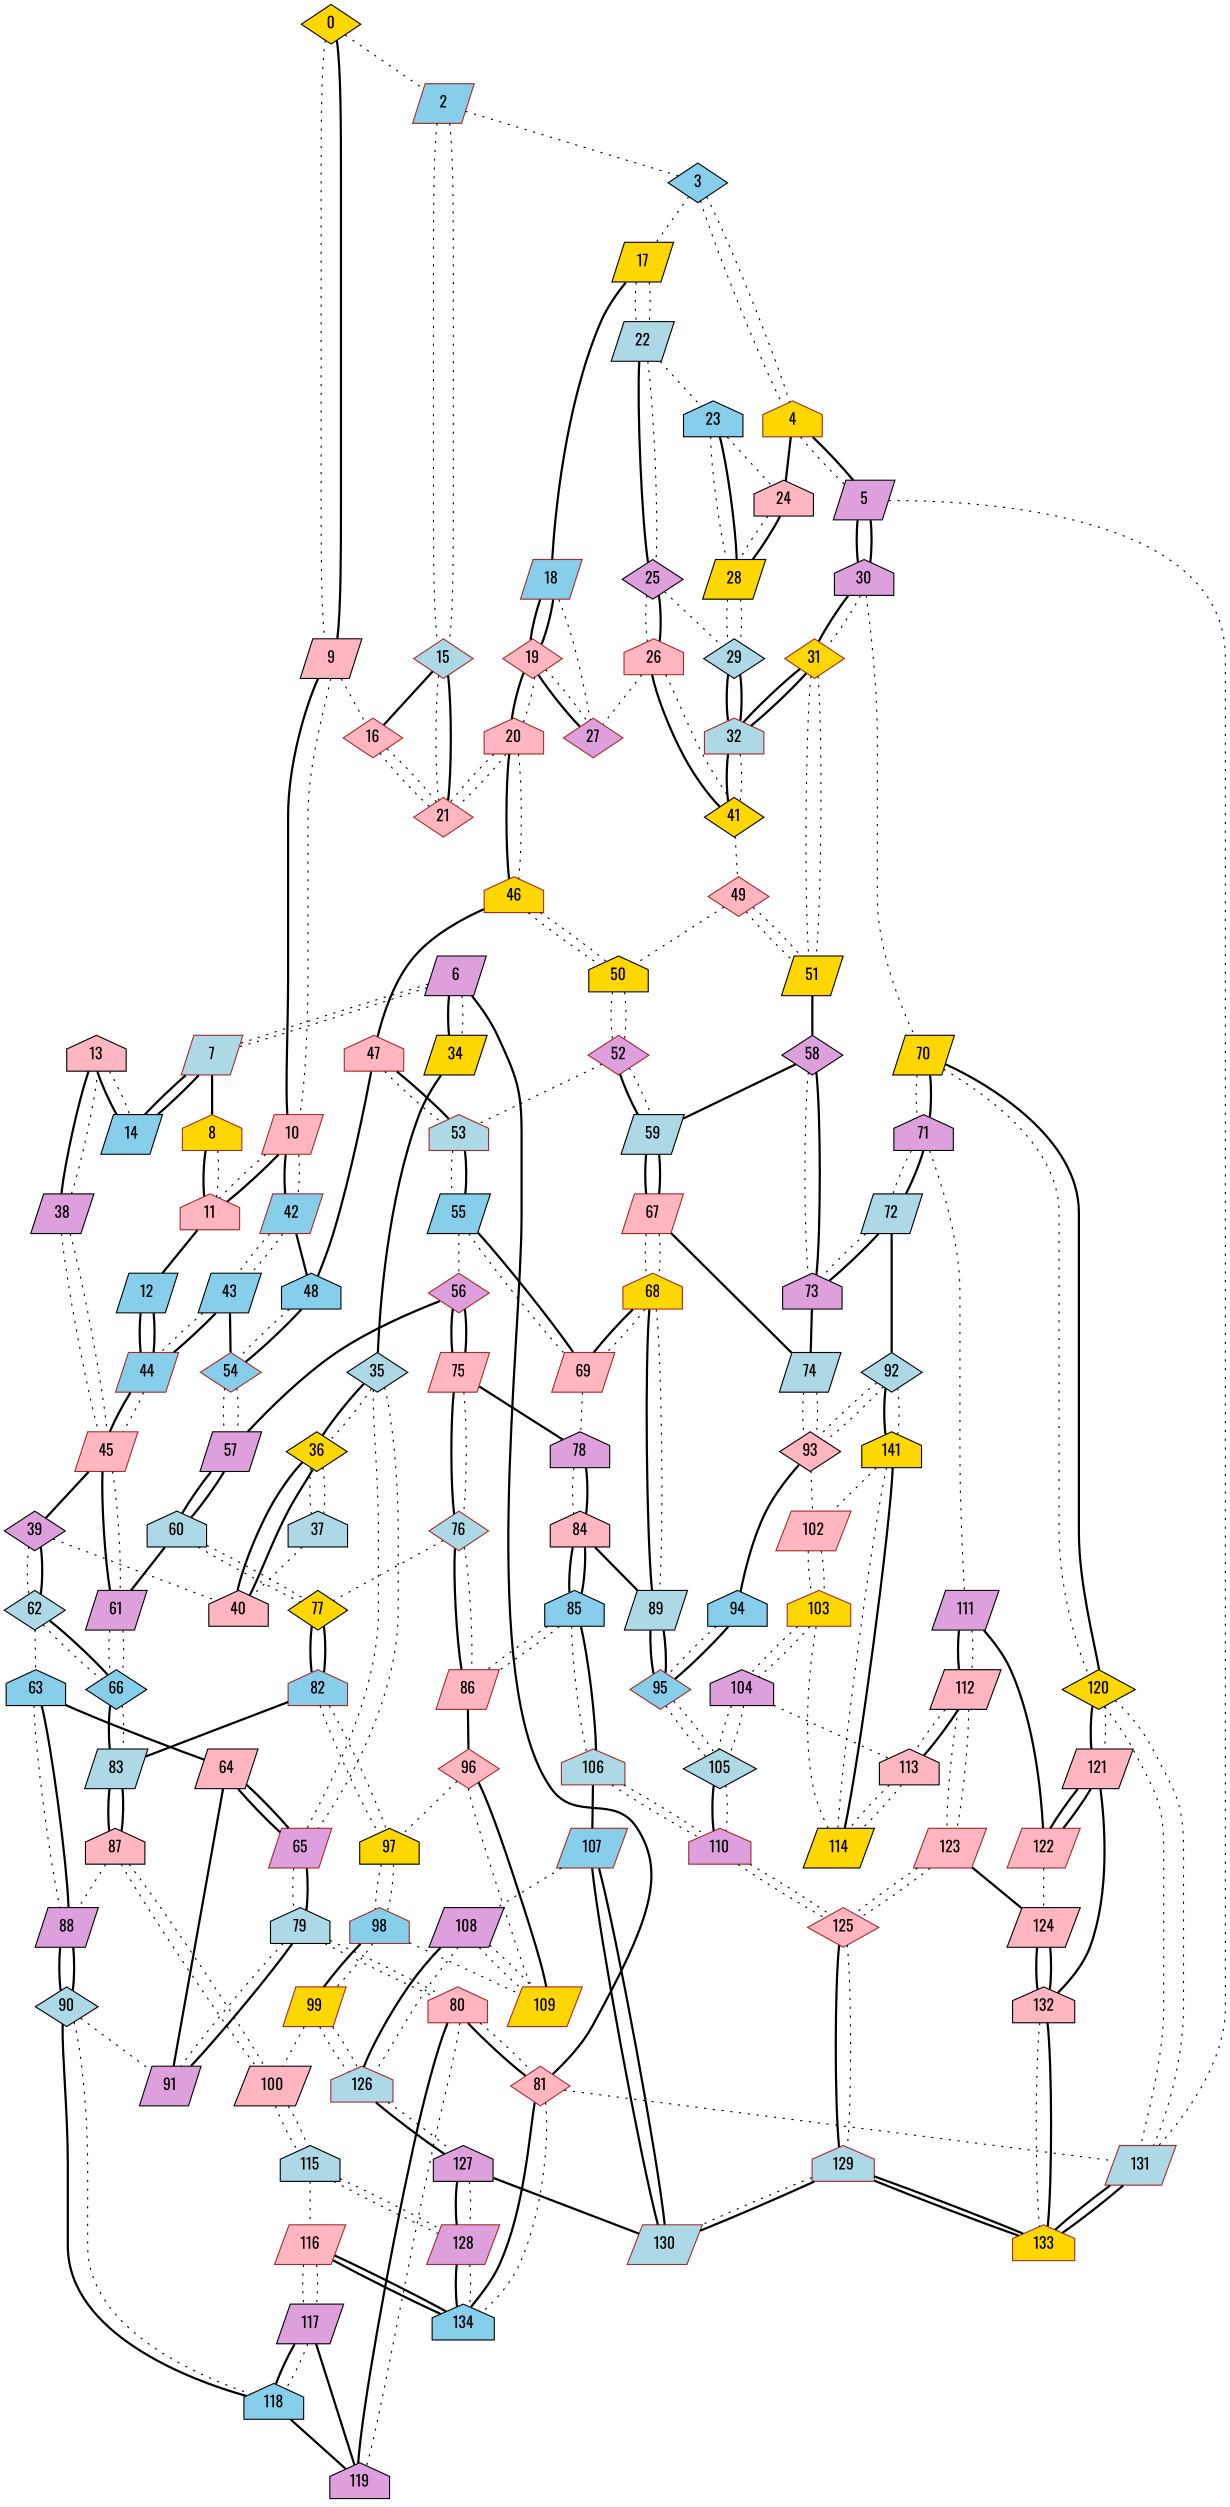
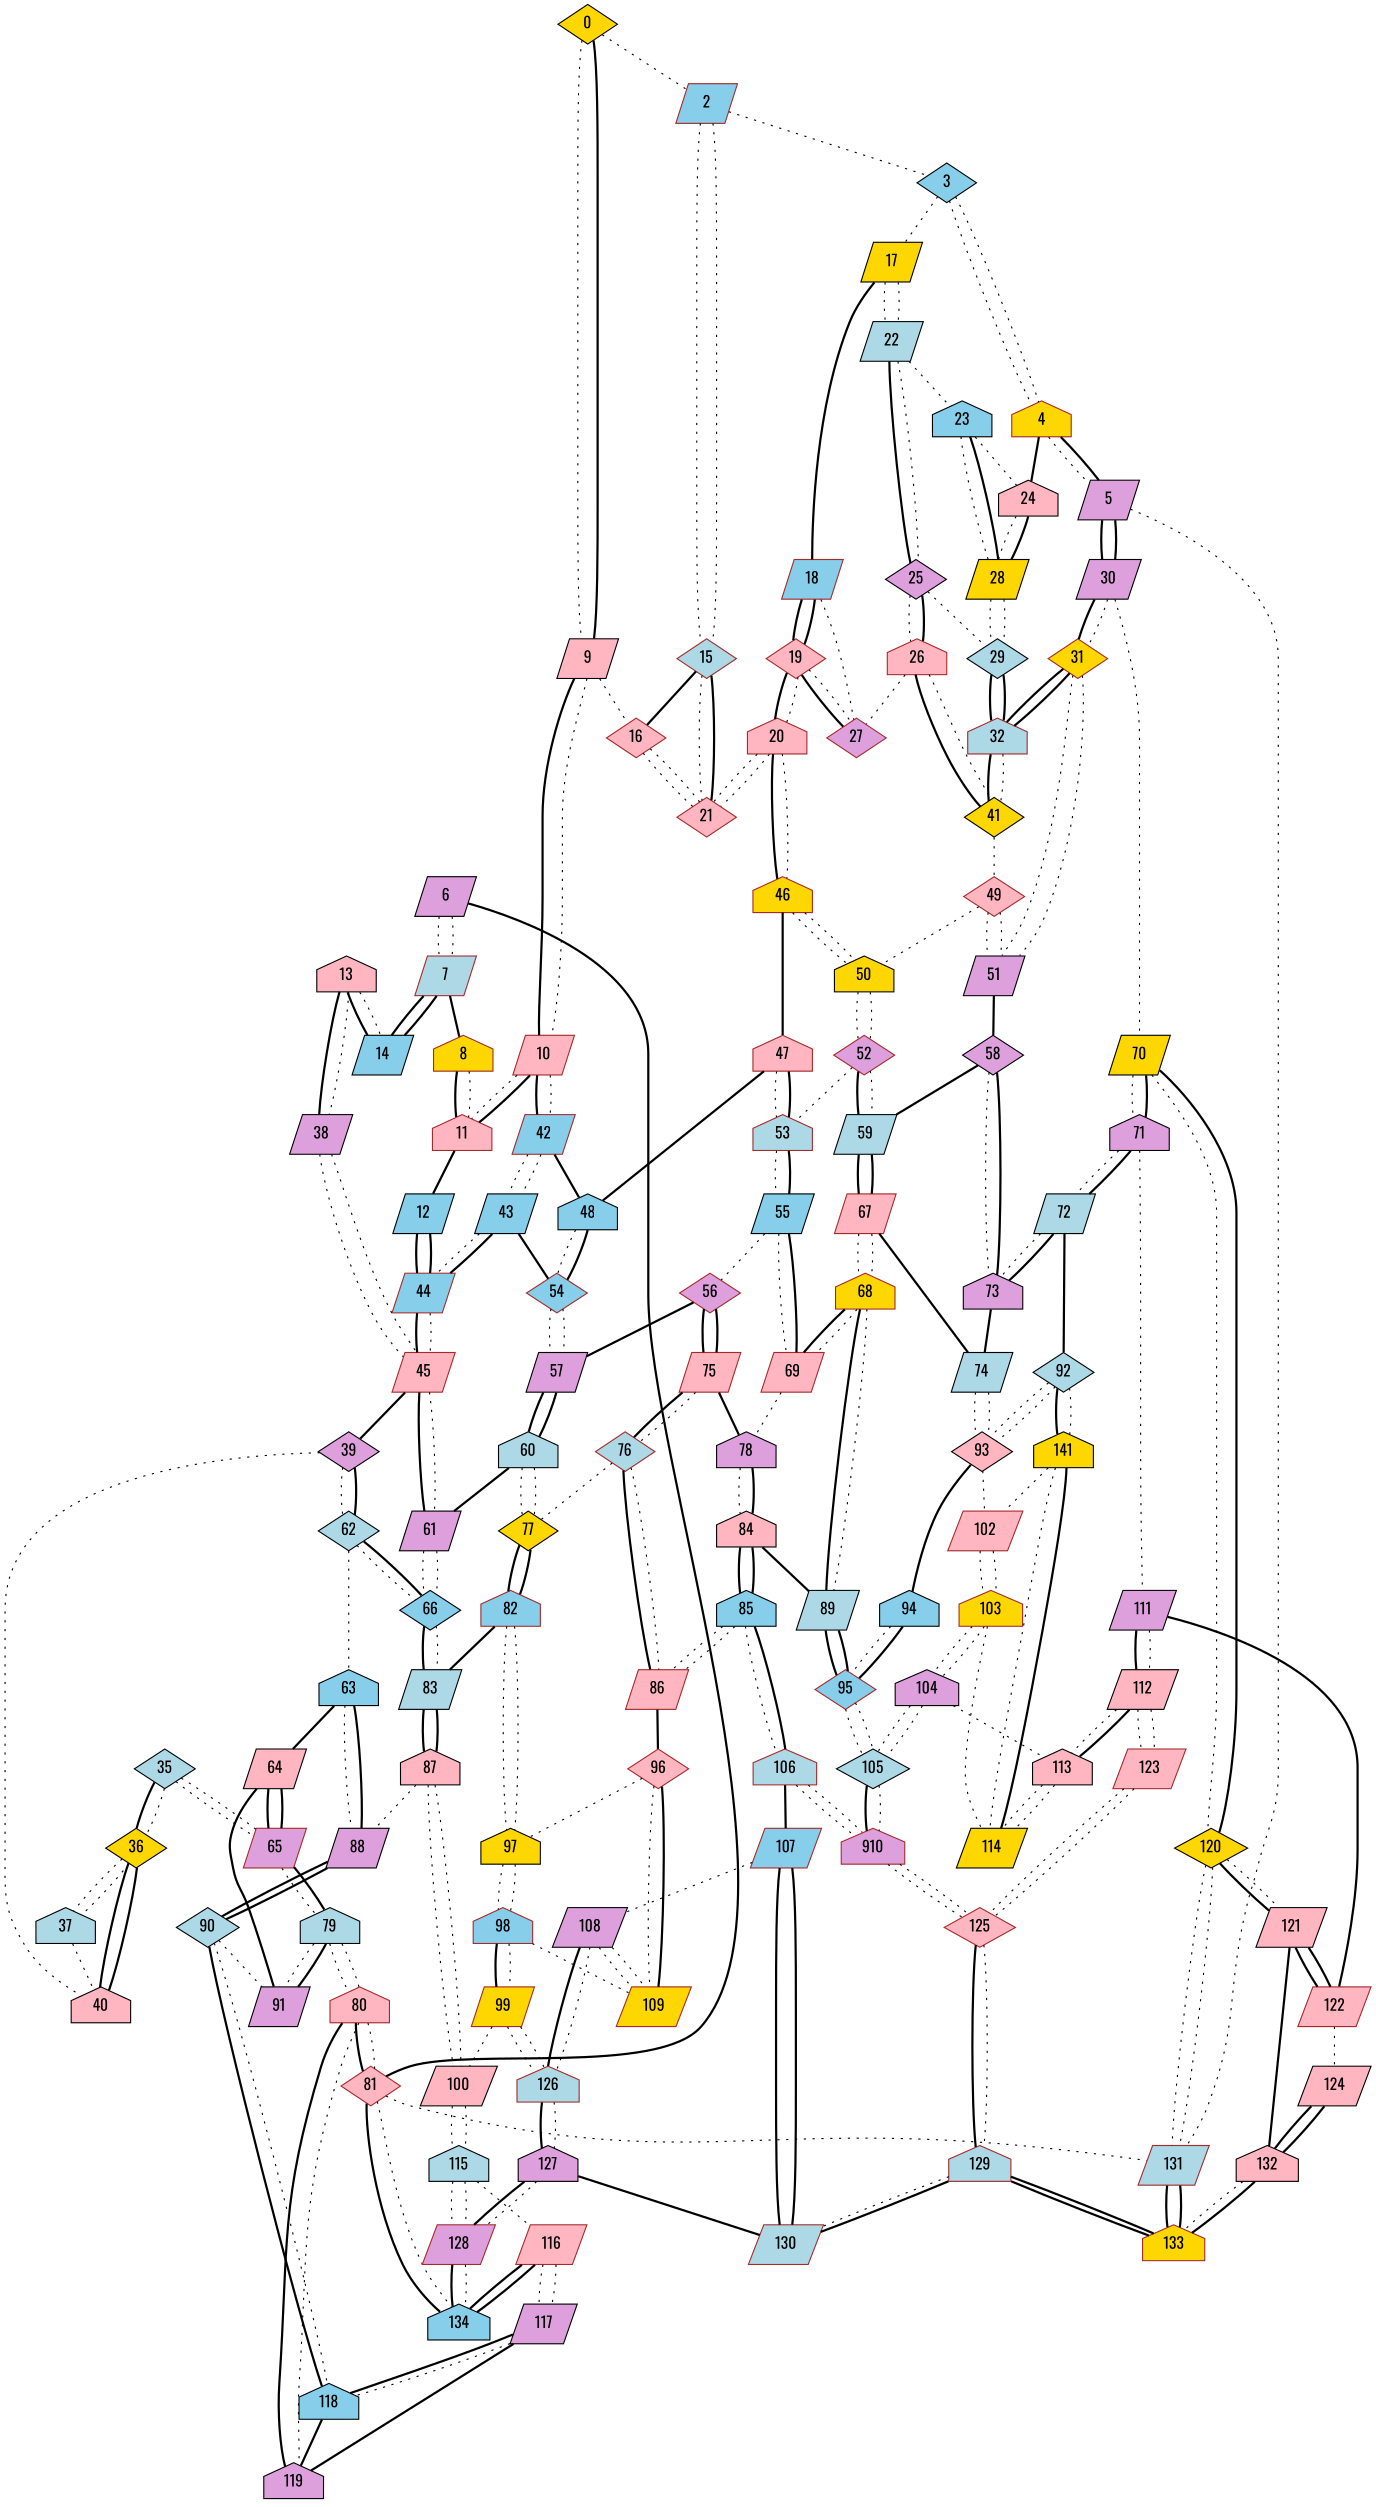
(864, 579) -> (1109, 579)
(812, 976) -> (994, 976)
(456, 1055) -> none
(720, 1848) -> (873, 1848)
(997, 1888) -> none
